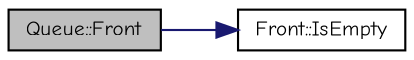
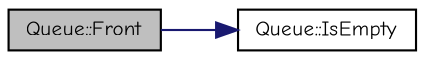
(322, 30) -> (327, 30)
